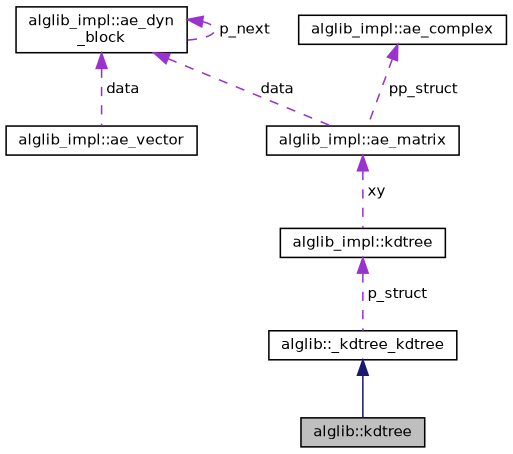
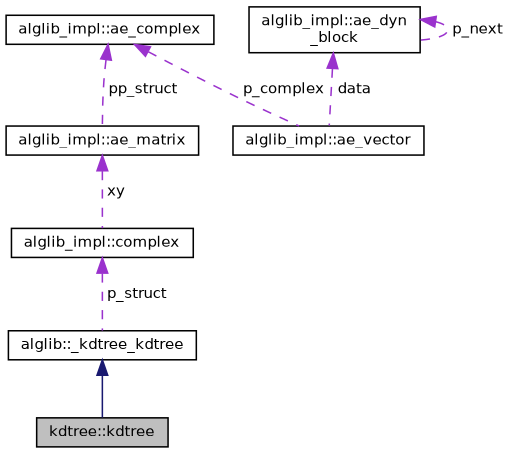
none -> (223, 90)
(250, 92) -> none
(363, 243) -> (102, 243)
(363, 432) -> (102, 432)
